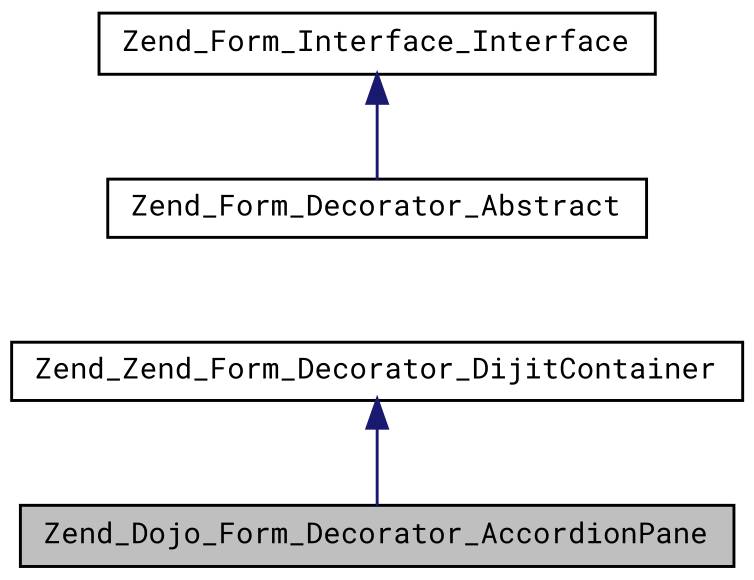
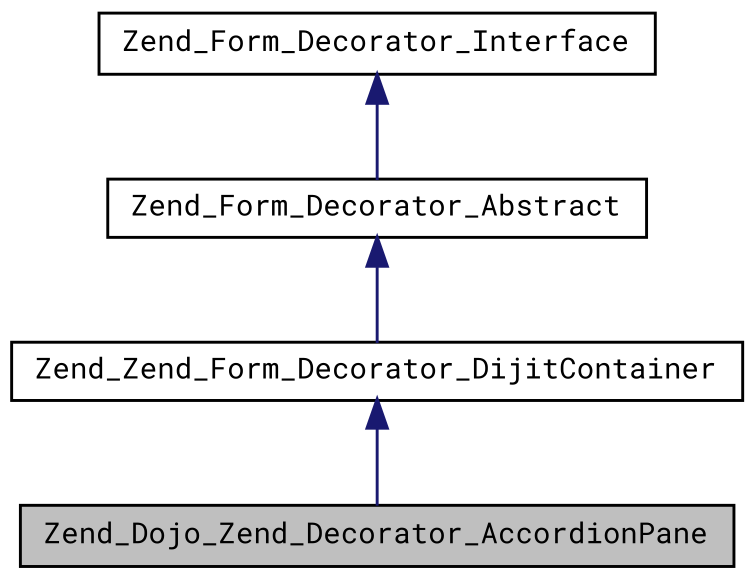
(377, 44) -> (377, 44)
none -> (377, 305)
(377, 536) -> (377, 536)
